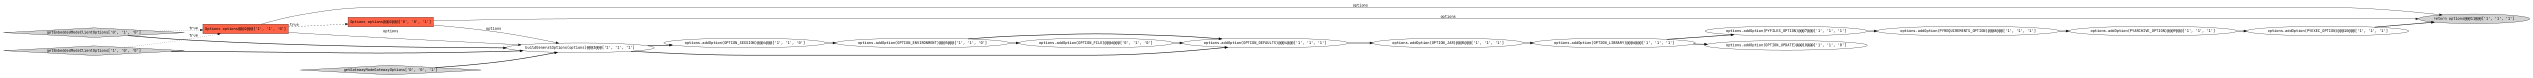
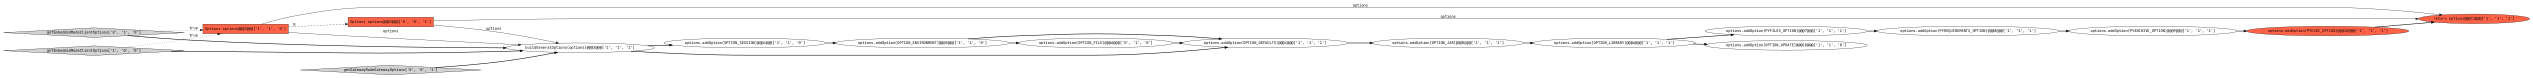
(2474, 19) -> (2474, 19)
(294, 25) -> (294, 25)
(2328, 31) -> (2328, 31)
